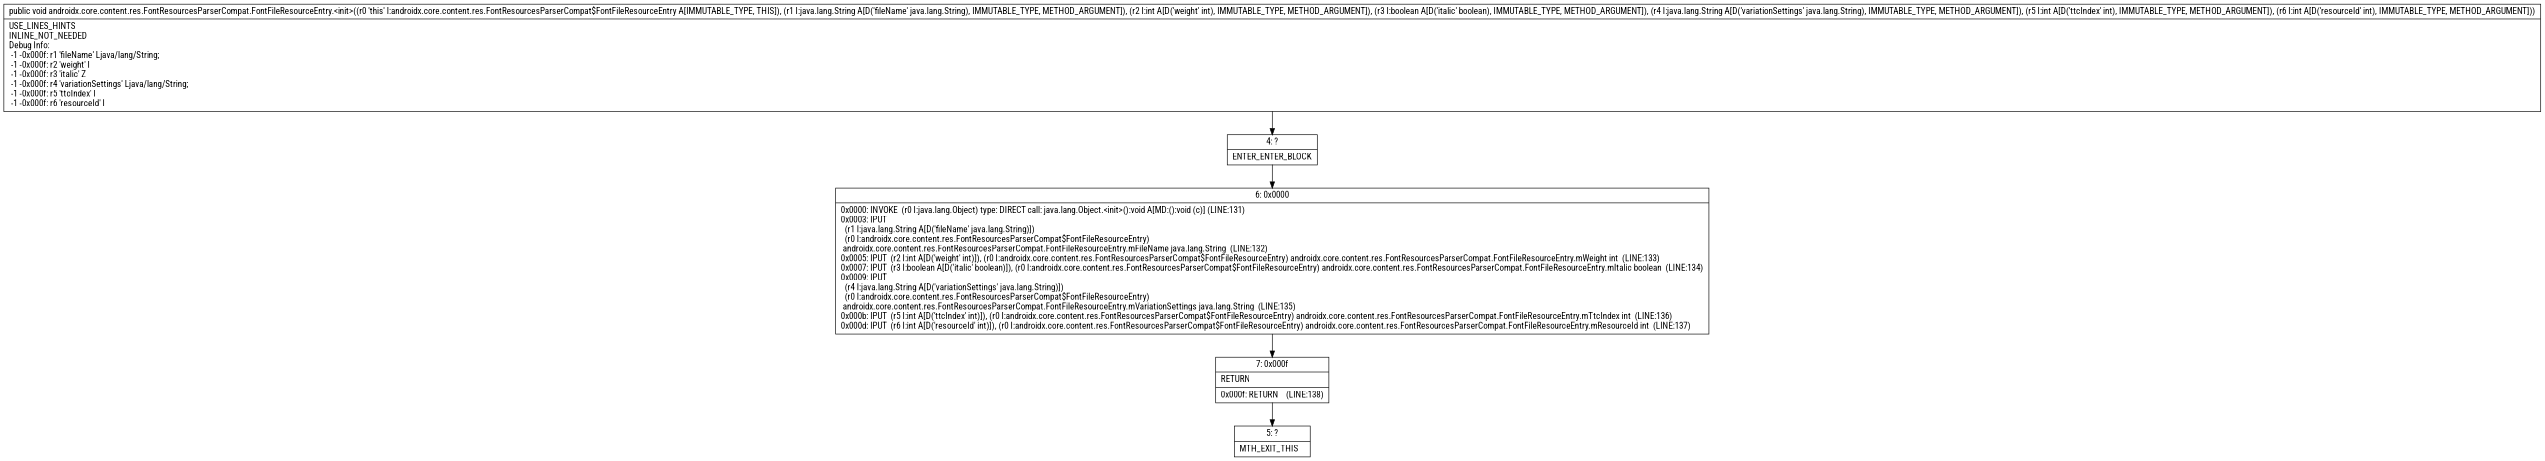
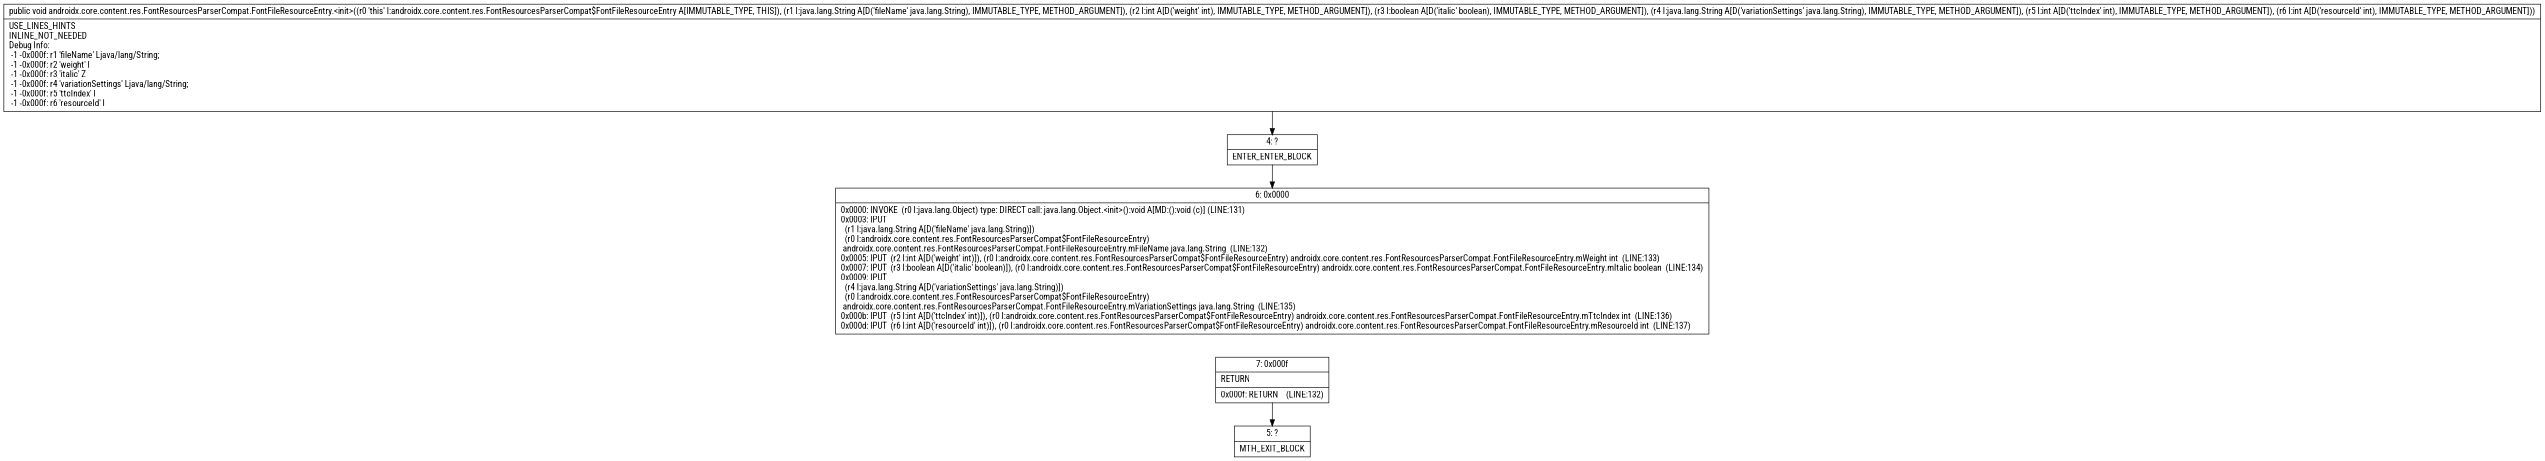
(1272, 342) -> none
(1272, 395) -> (1272, 395)
(1269, 449) -> (1272, 449)
